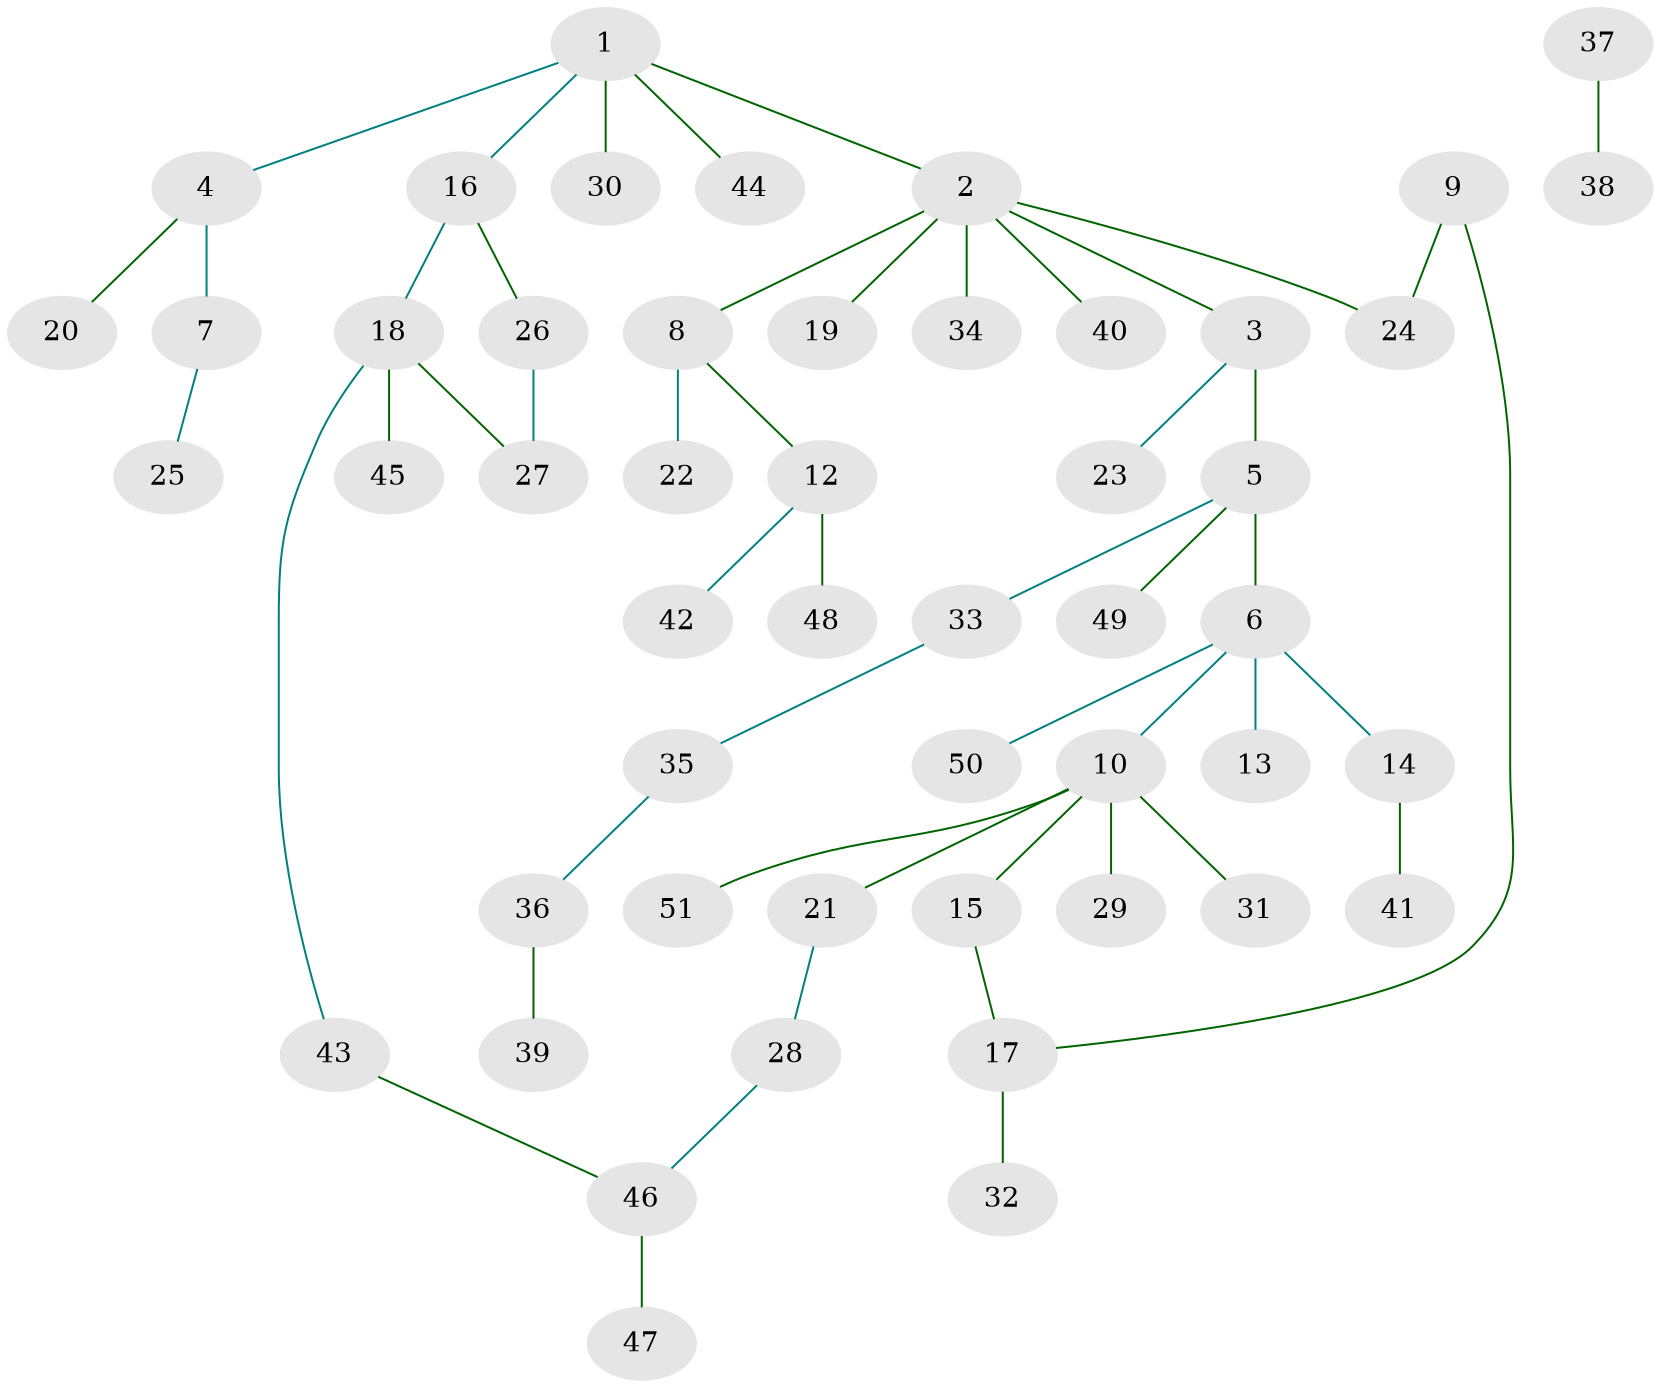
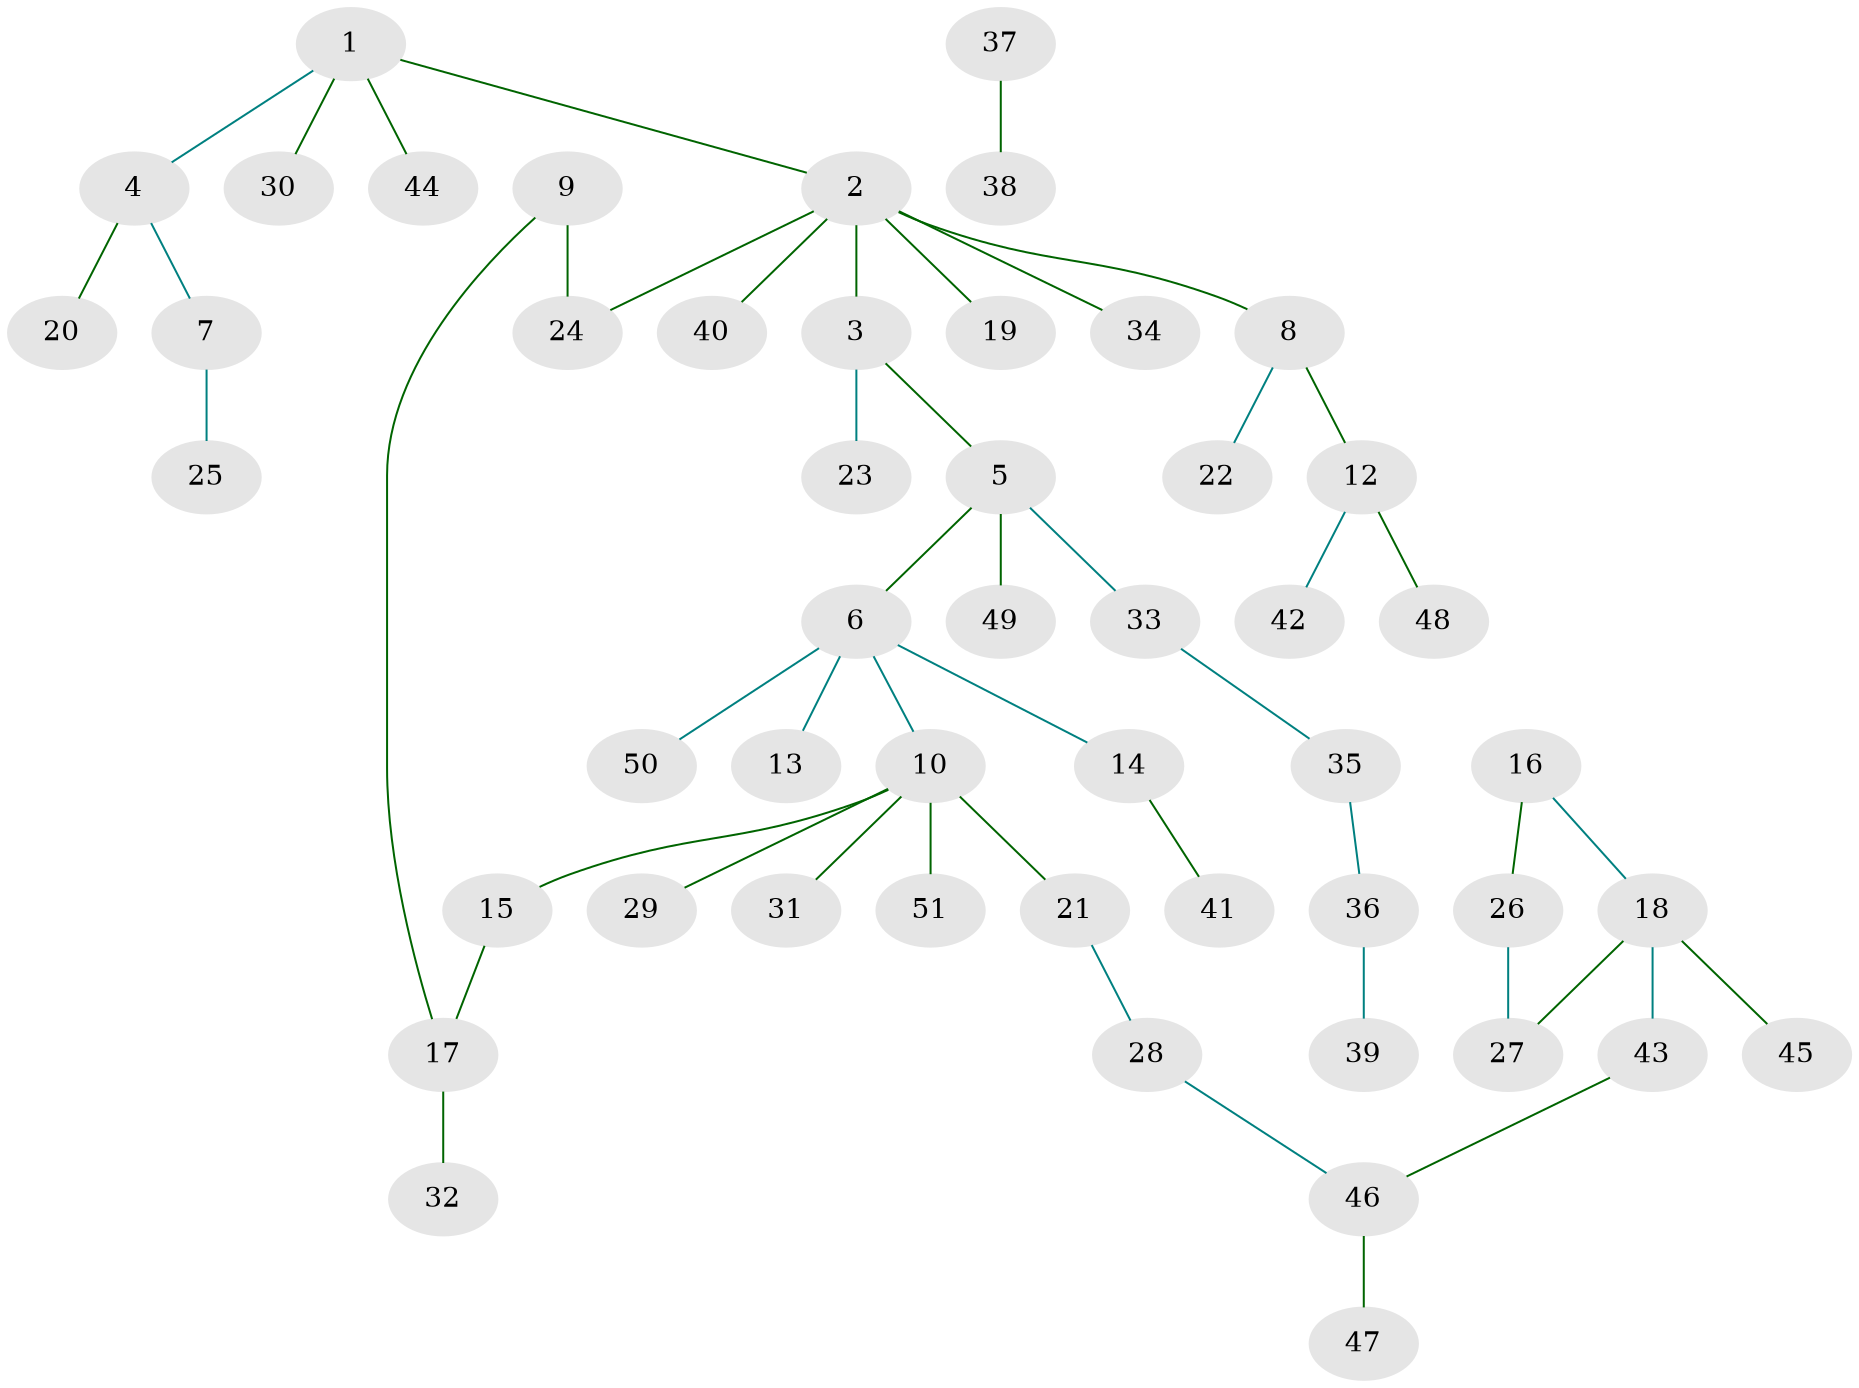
(534, 116) -> none
(533, 983) -> (1364, 983)
